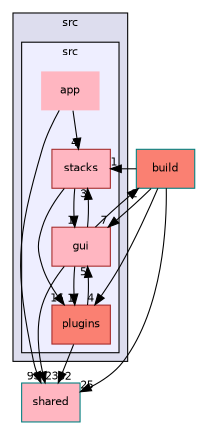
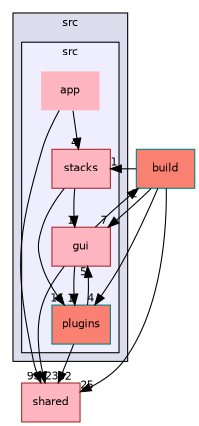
(88, 213) -> none
(81, 325) -> (81, 325)
(51, 402) -> (51, 402)
